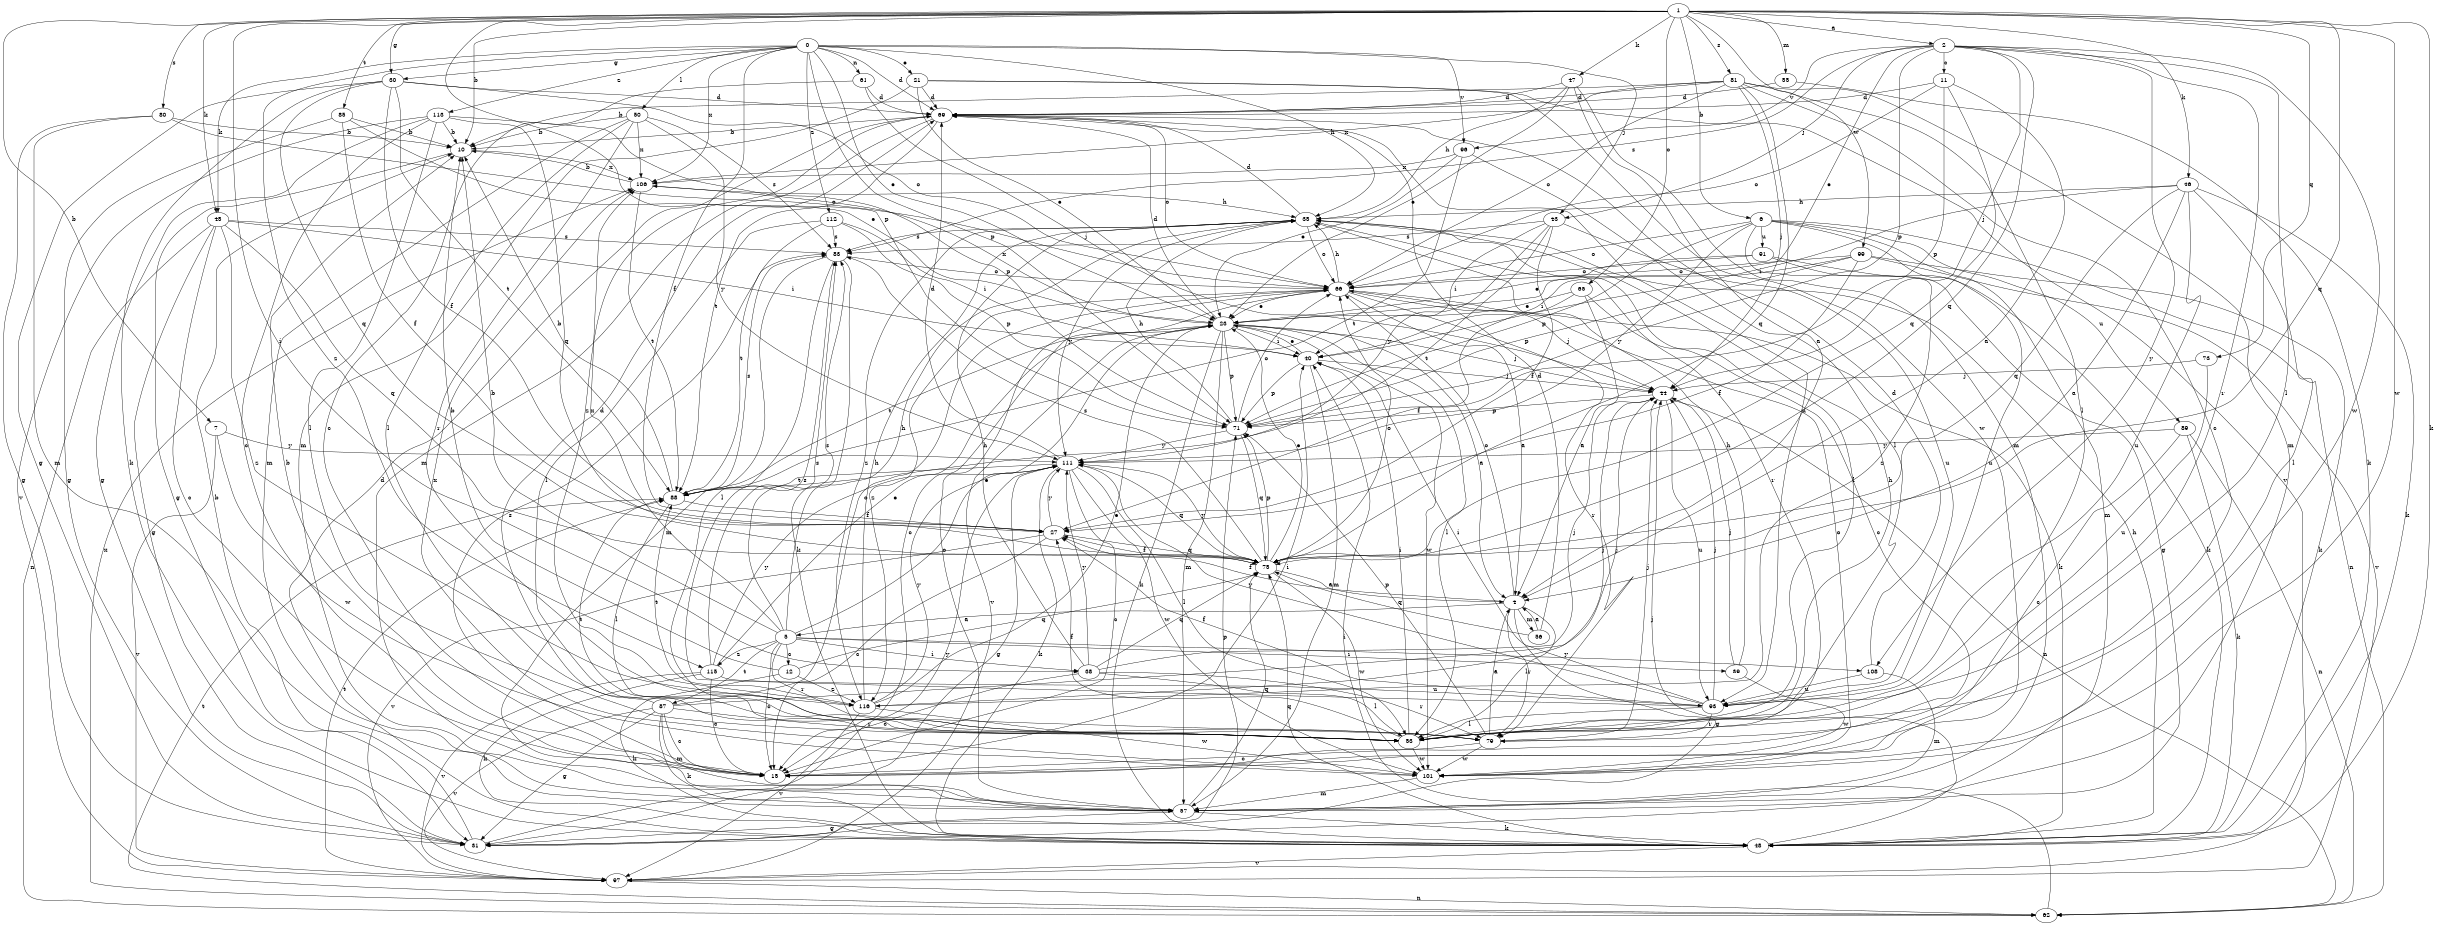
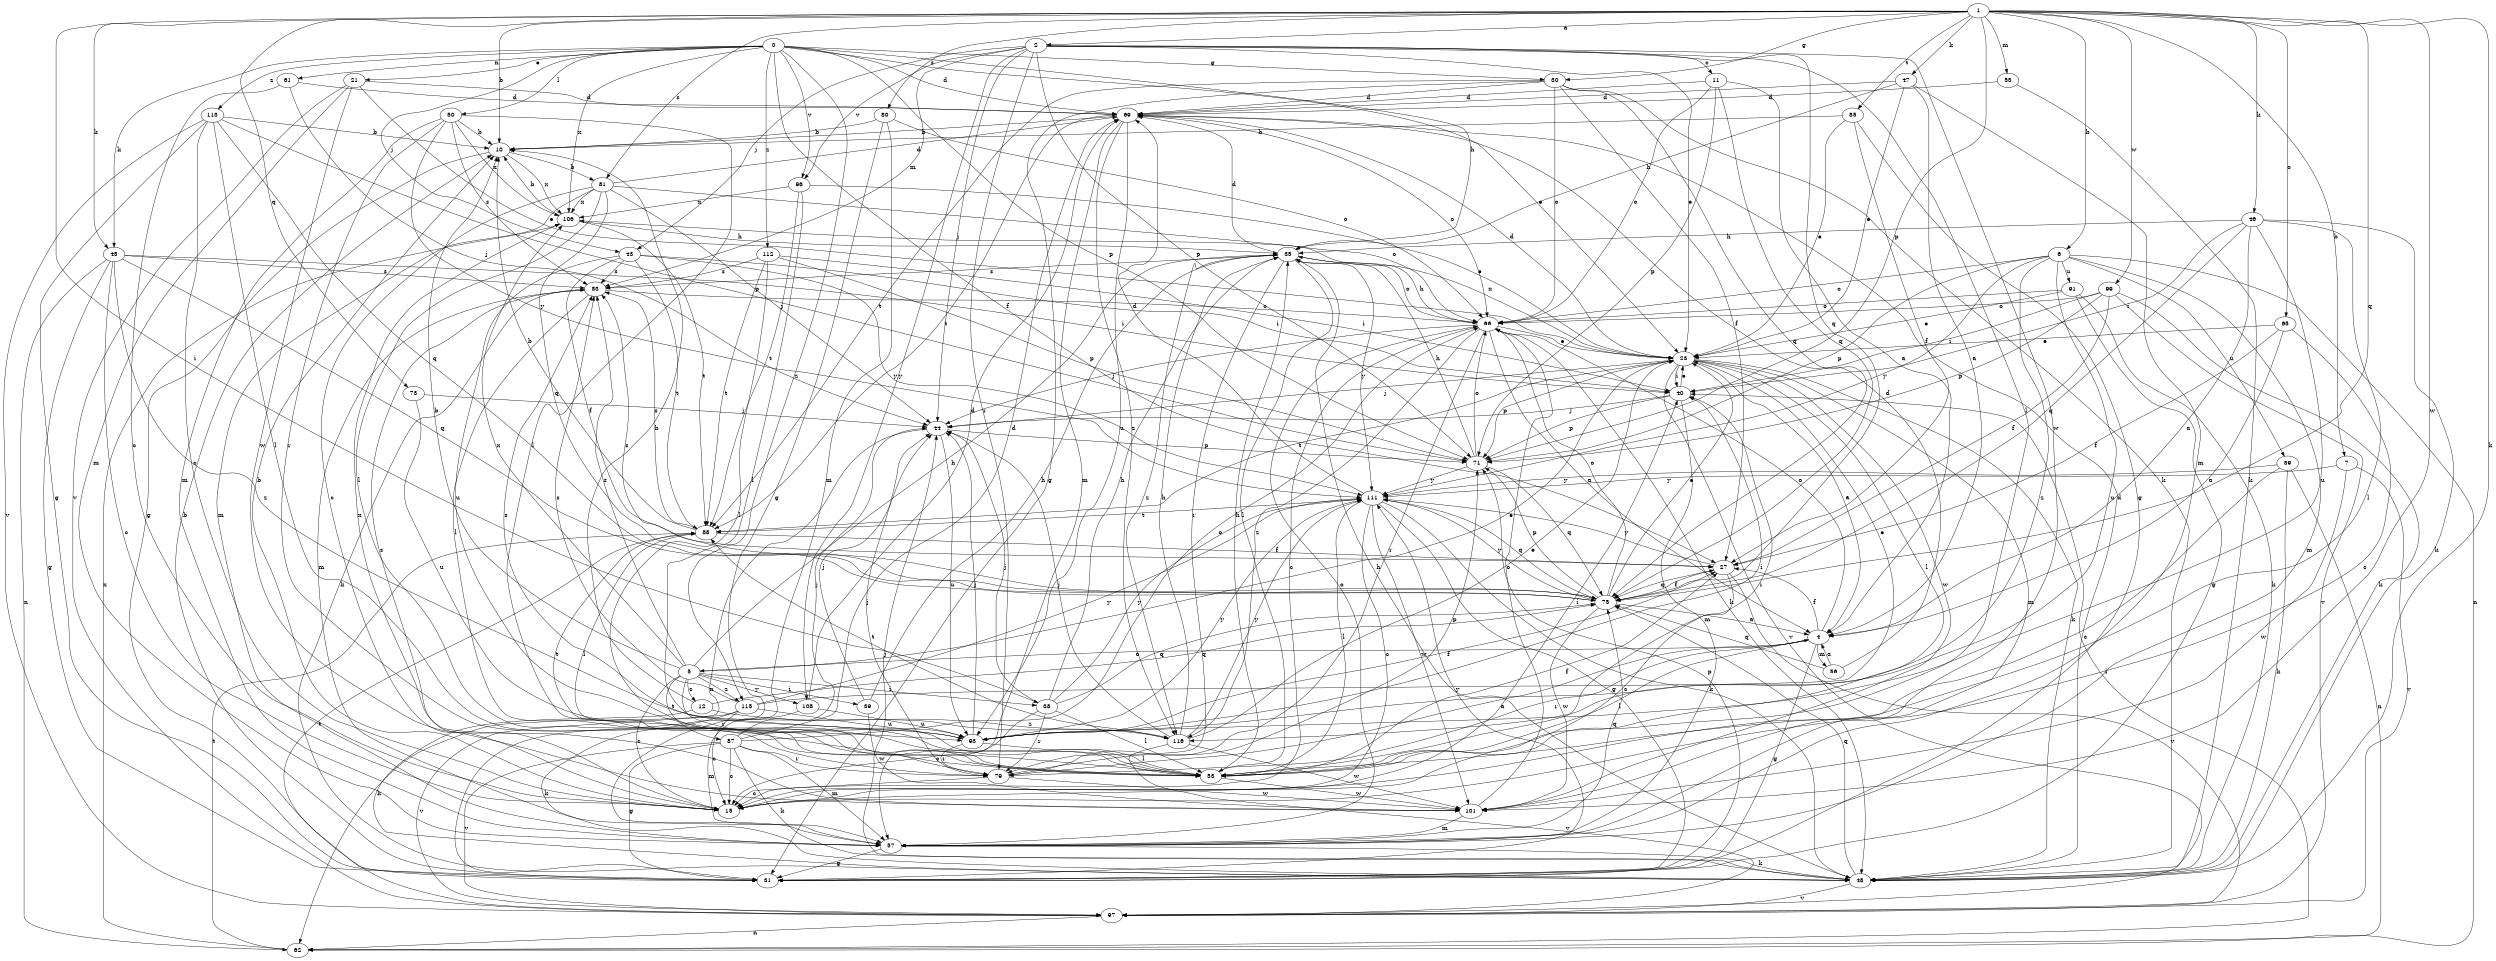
(1096, 98) -> (551, 163)
(1634, 150) -> (913, 167)
